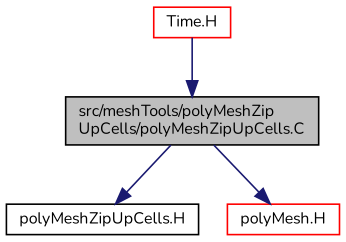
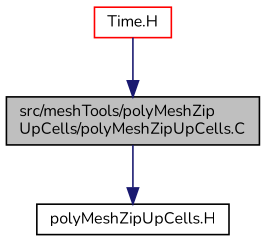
(283, 219) -> none
